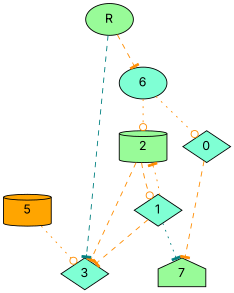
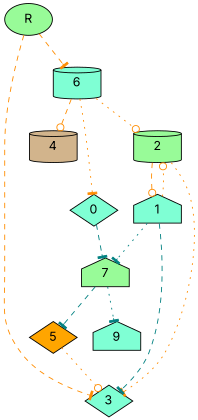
(143, 83) -> (77, 83)
(174, 114) -> (87, 145)
(97, 145) -> (5, 235)
none -> (53, 147)
(157, 181) -> (163, 183)
(195, 208) -> (99, 239)
(27, 210) -> (53, 337)
(114, 210) -> (189, 285)
(158, 210) -> (158, 210)
(123, 241) -> (159, 311)
none -> (80, 305)
none -> (117, 337)
